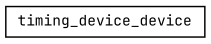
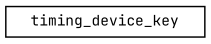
(105, 22) -> (105, 22)
